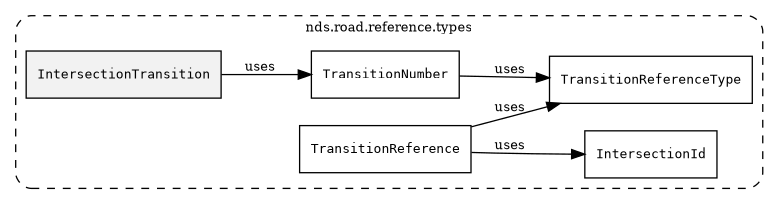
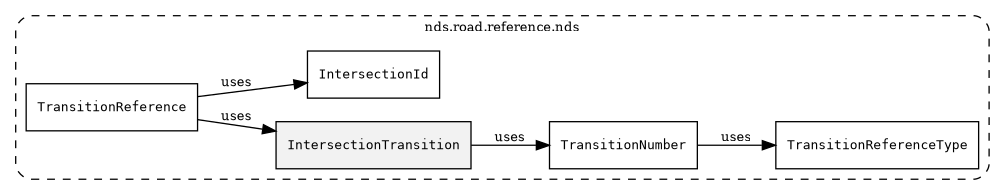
(389, 28) -> (502, 28)
(509, 117) -> (230, 124)
